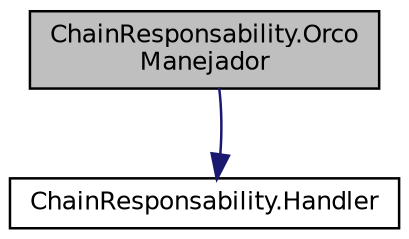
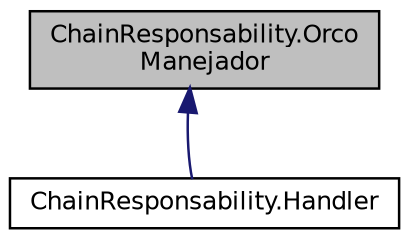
(221, 121) -> (188, 146)
